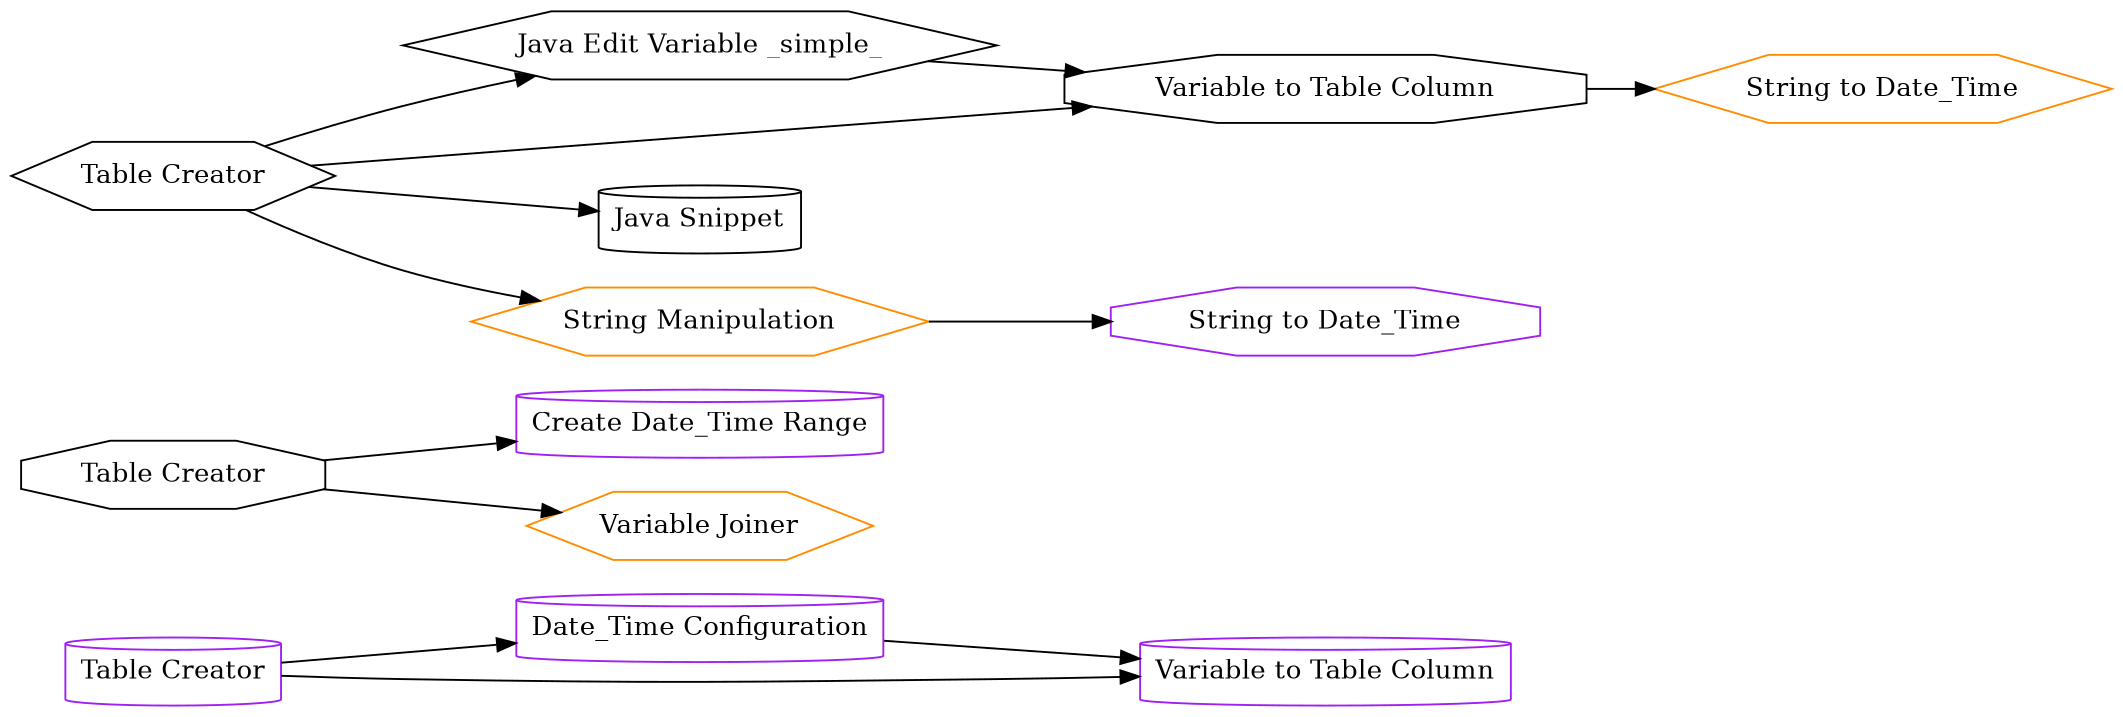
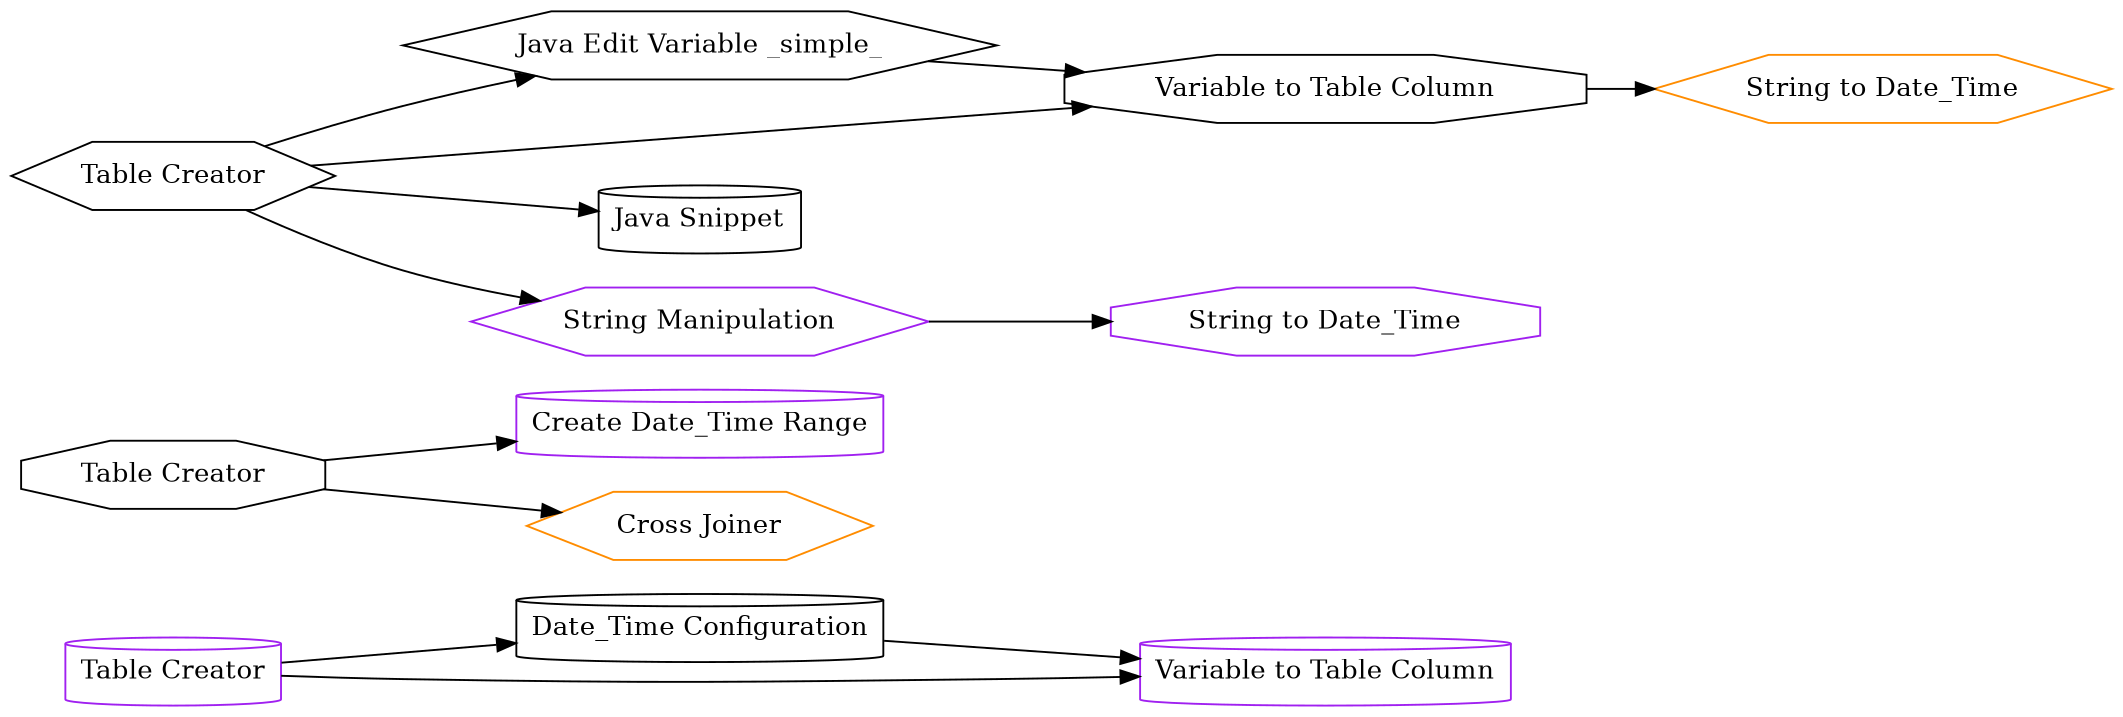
(700, 322) -> (700, 322)
(700, 526) -> (700, 526)
(700, 628) -> (700, 628)
